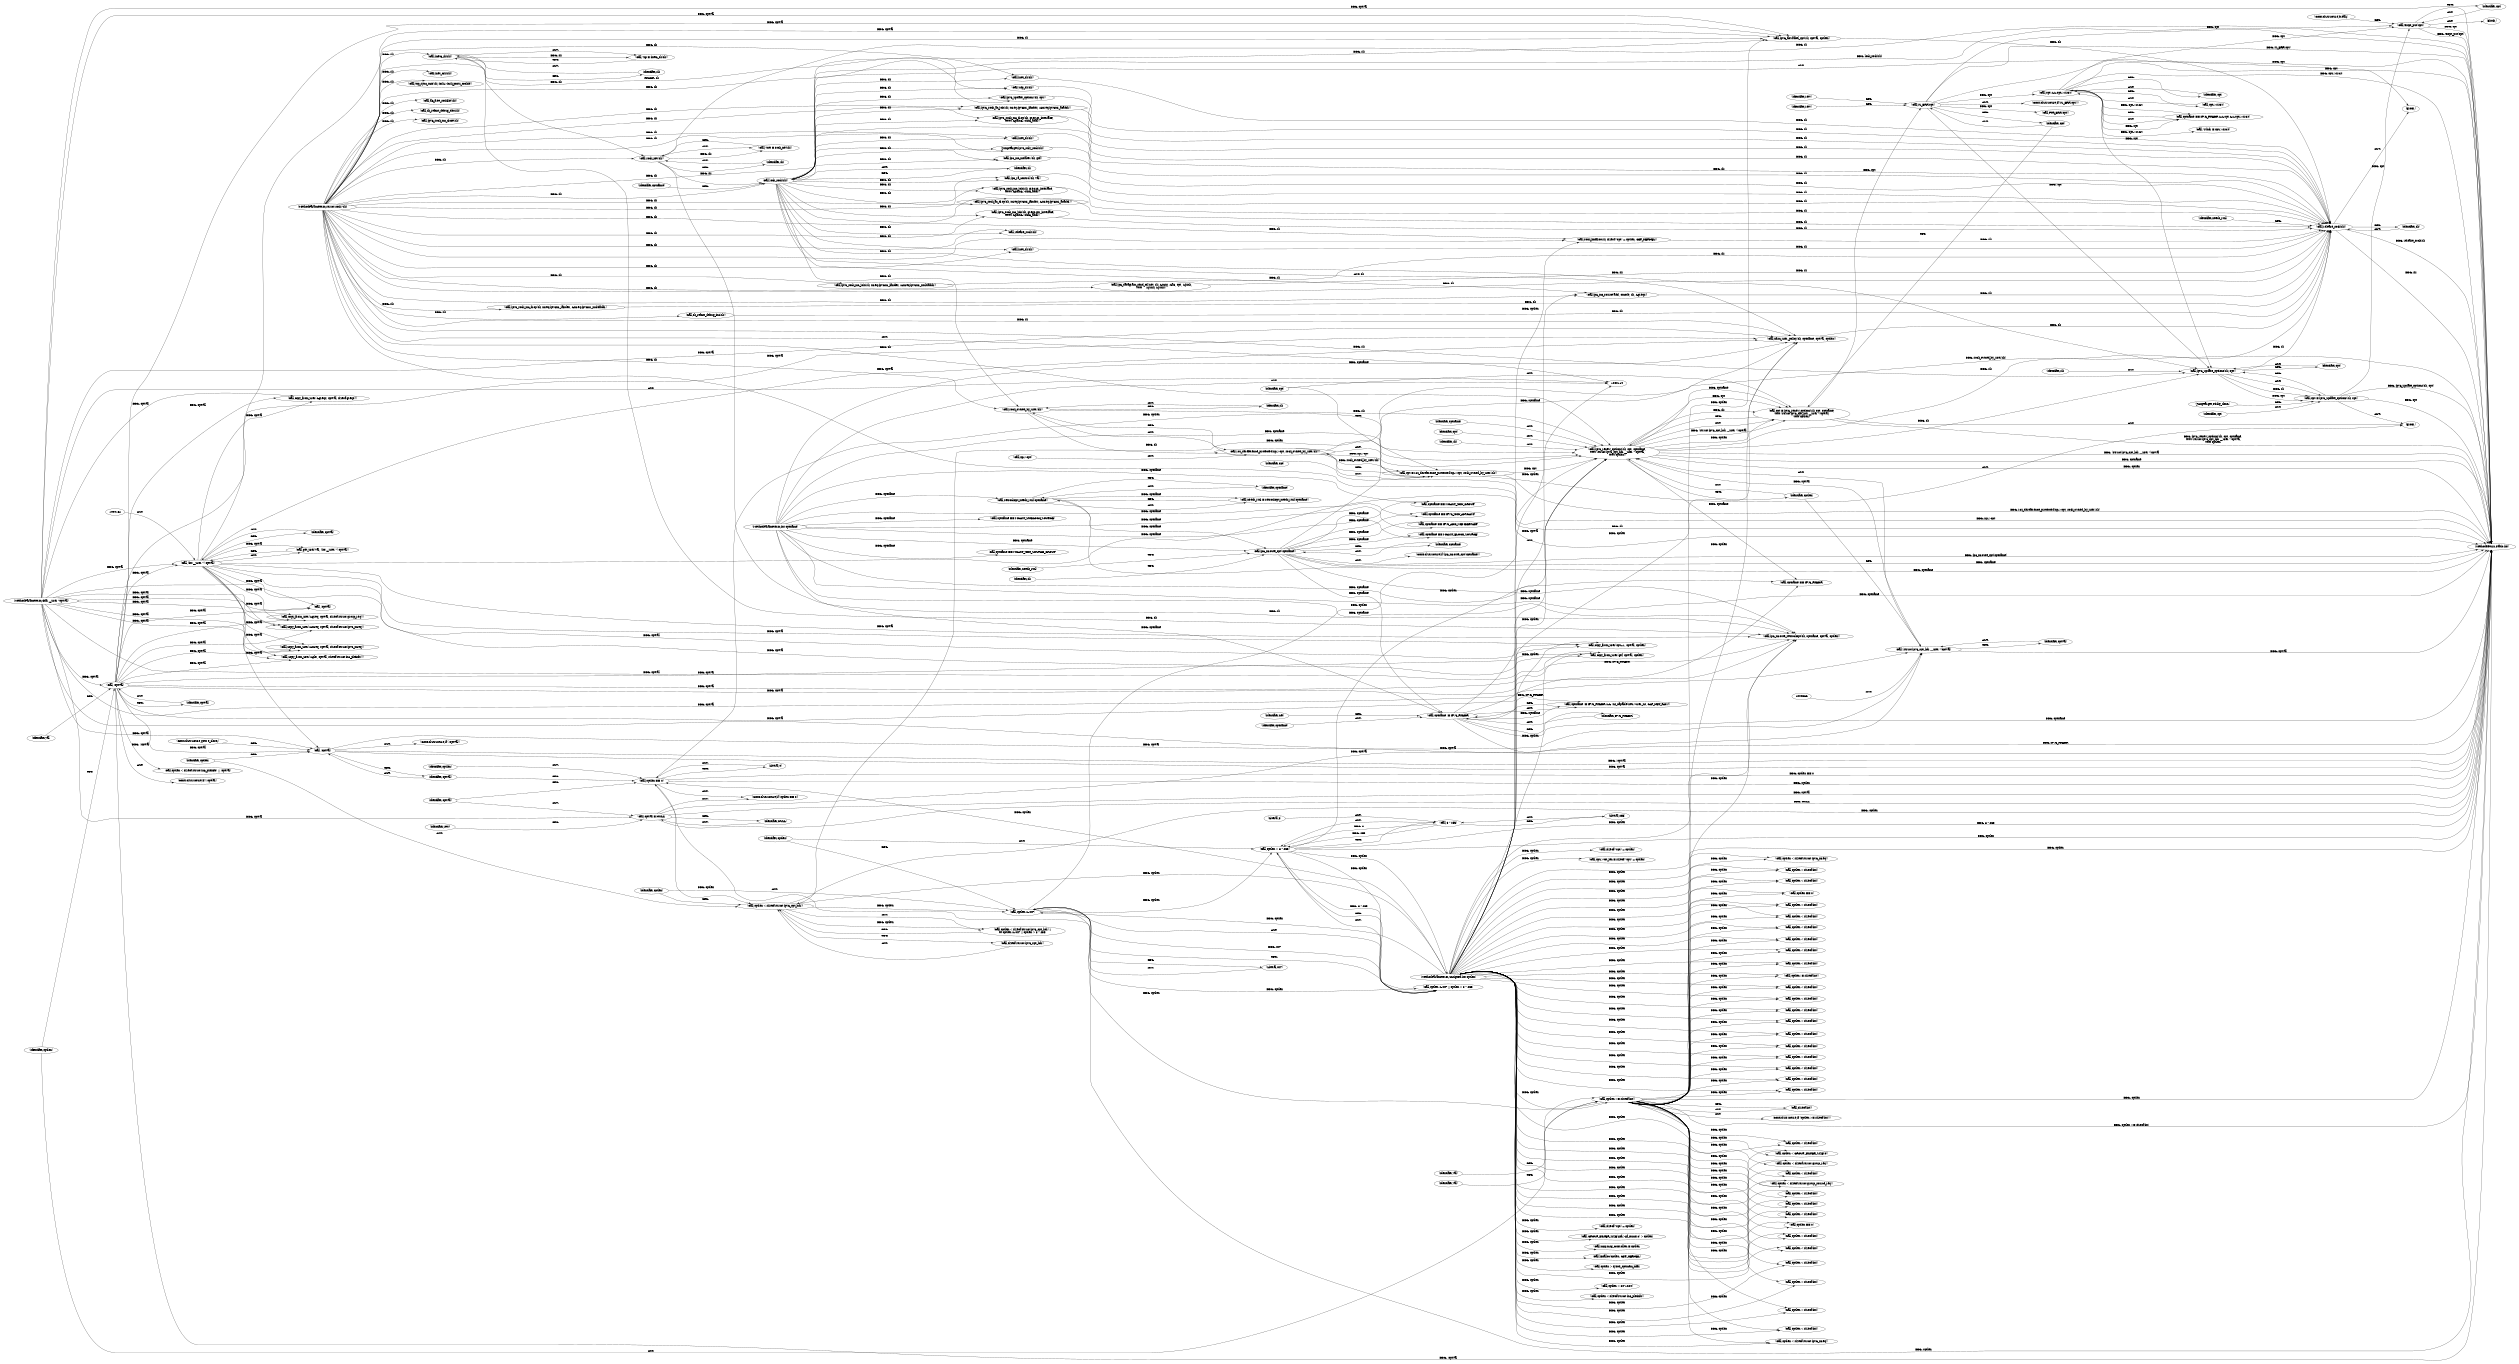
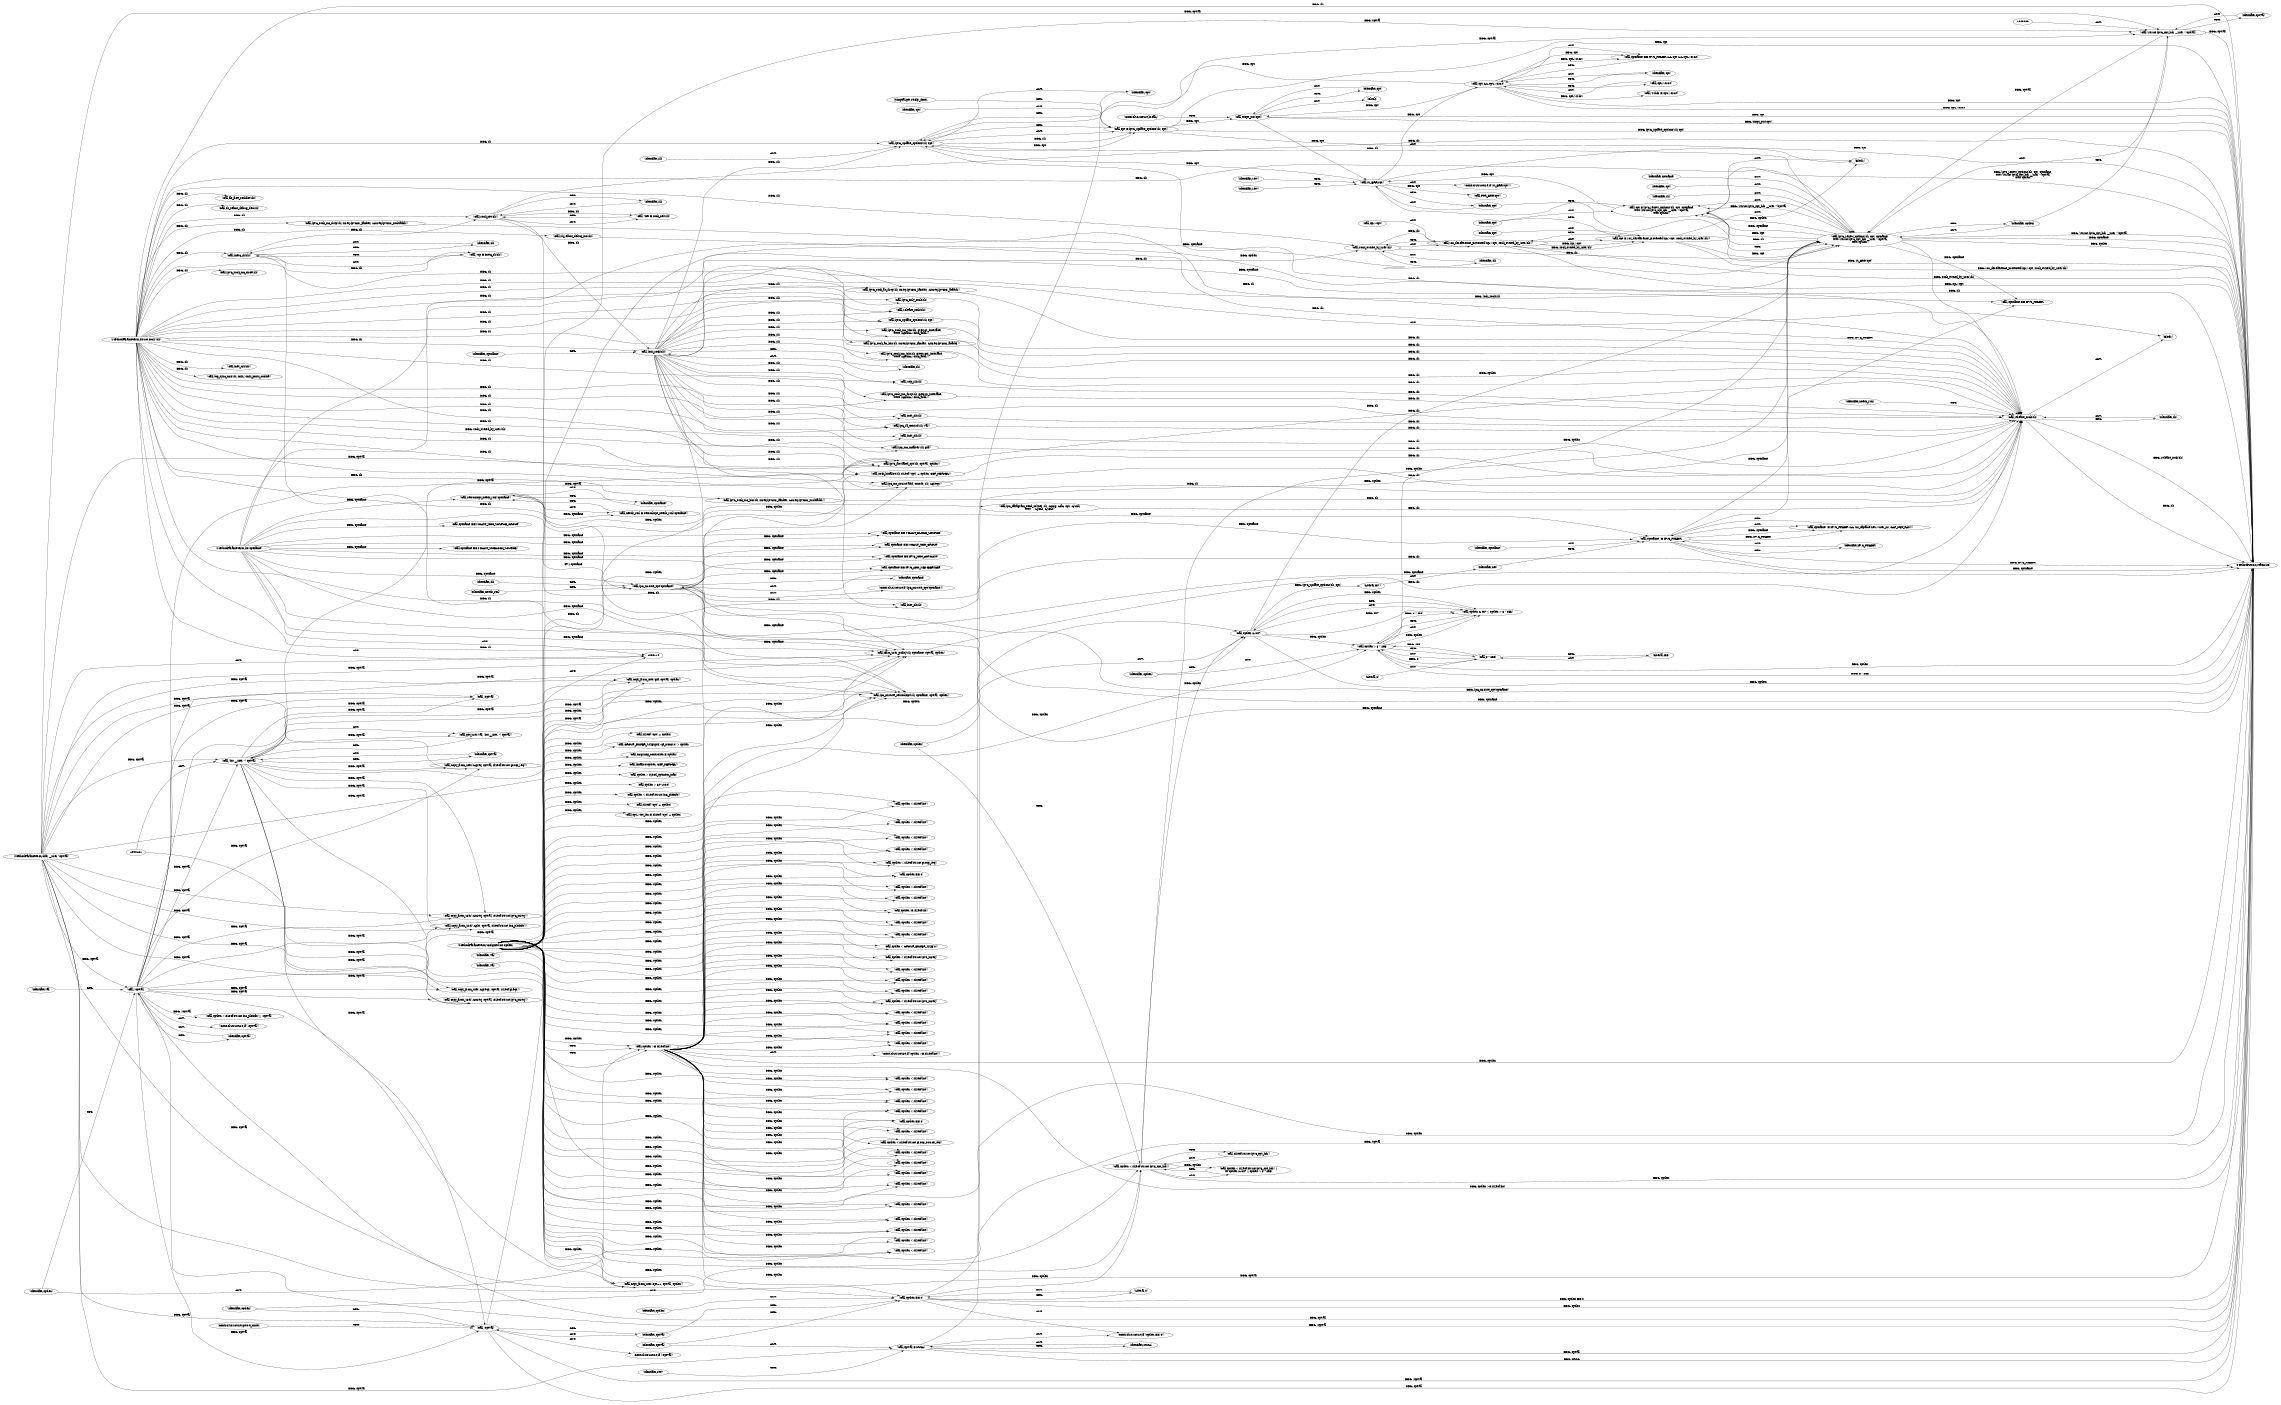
(2147, 32) -> (1307, 148)
(651, 79) -> (486, 361)
(1023, 149) -> (911, 300)
(651, 176) -> (486, 430)
(1359, 275) -> (774, 600)
(1151, 527) -> (573, 565)
(881, 635) -> (497, 979)
(1396, 876) -> (880, 754)
(1151, 960) -> (1318, 585)
(1123, 975) -> (1428, 577)
(1802, 1108) -> none
